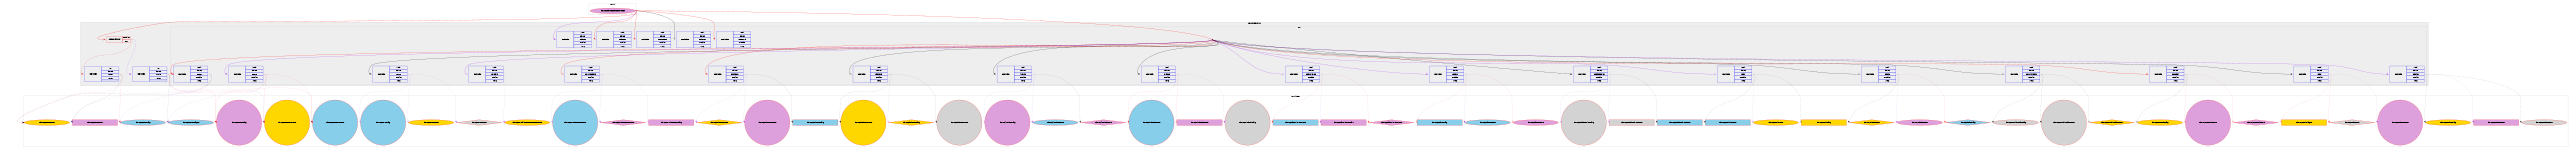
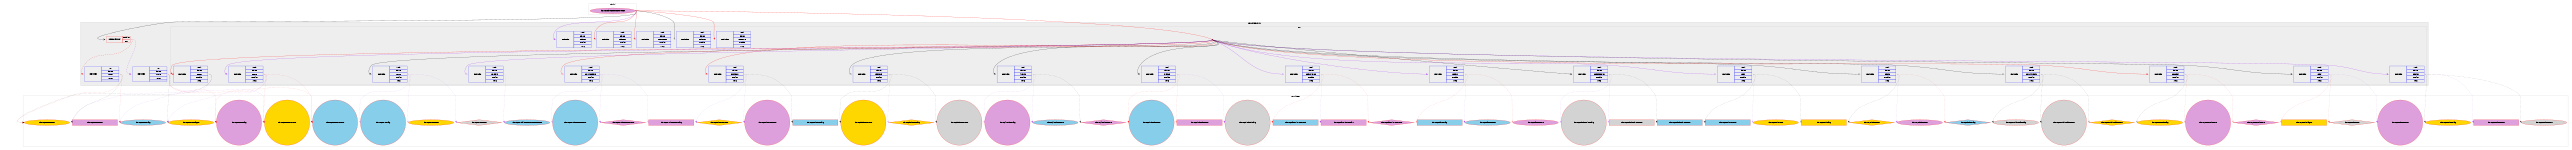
(364, 21) -> (364, 21)
(191, 123) -> (191, 123)
(527, 123) -> (527, 123)
